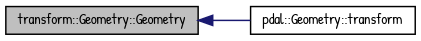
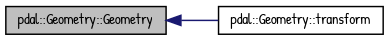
(102, 20) -> (86, 20)
